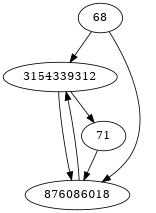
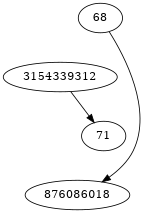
(83, 44) -> none
(63, 132) -> none
(75, 140) -> none
(92, 162) -> none
